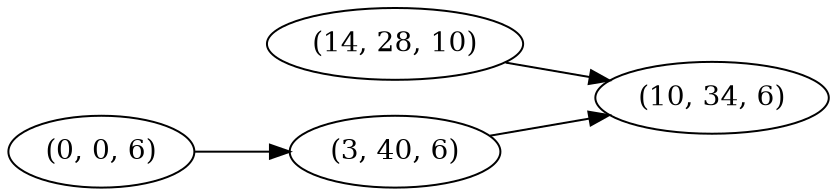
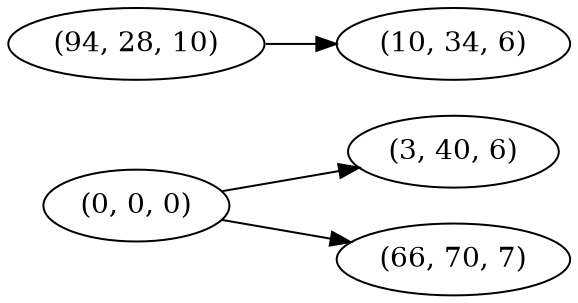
(395, 44) -> (136, 44)
(540, 127) -> none
(101, 152) -> (136, 206)
none -> (453, 259)
